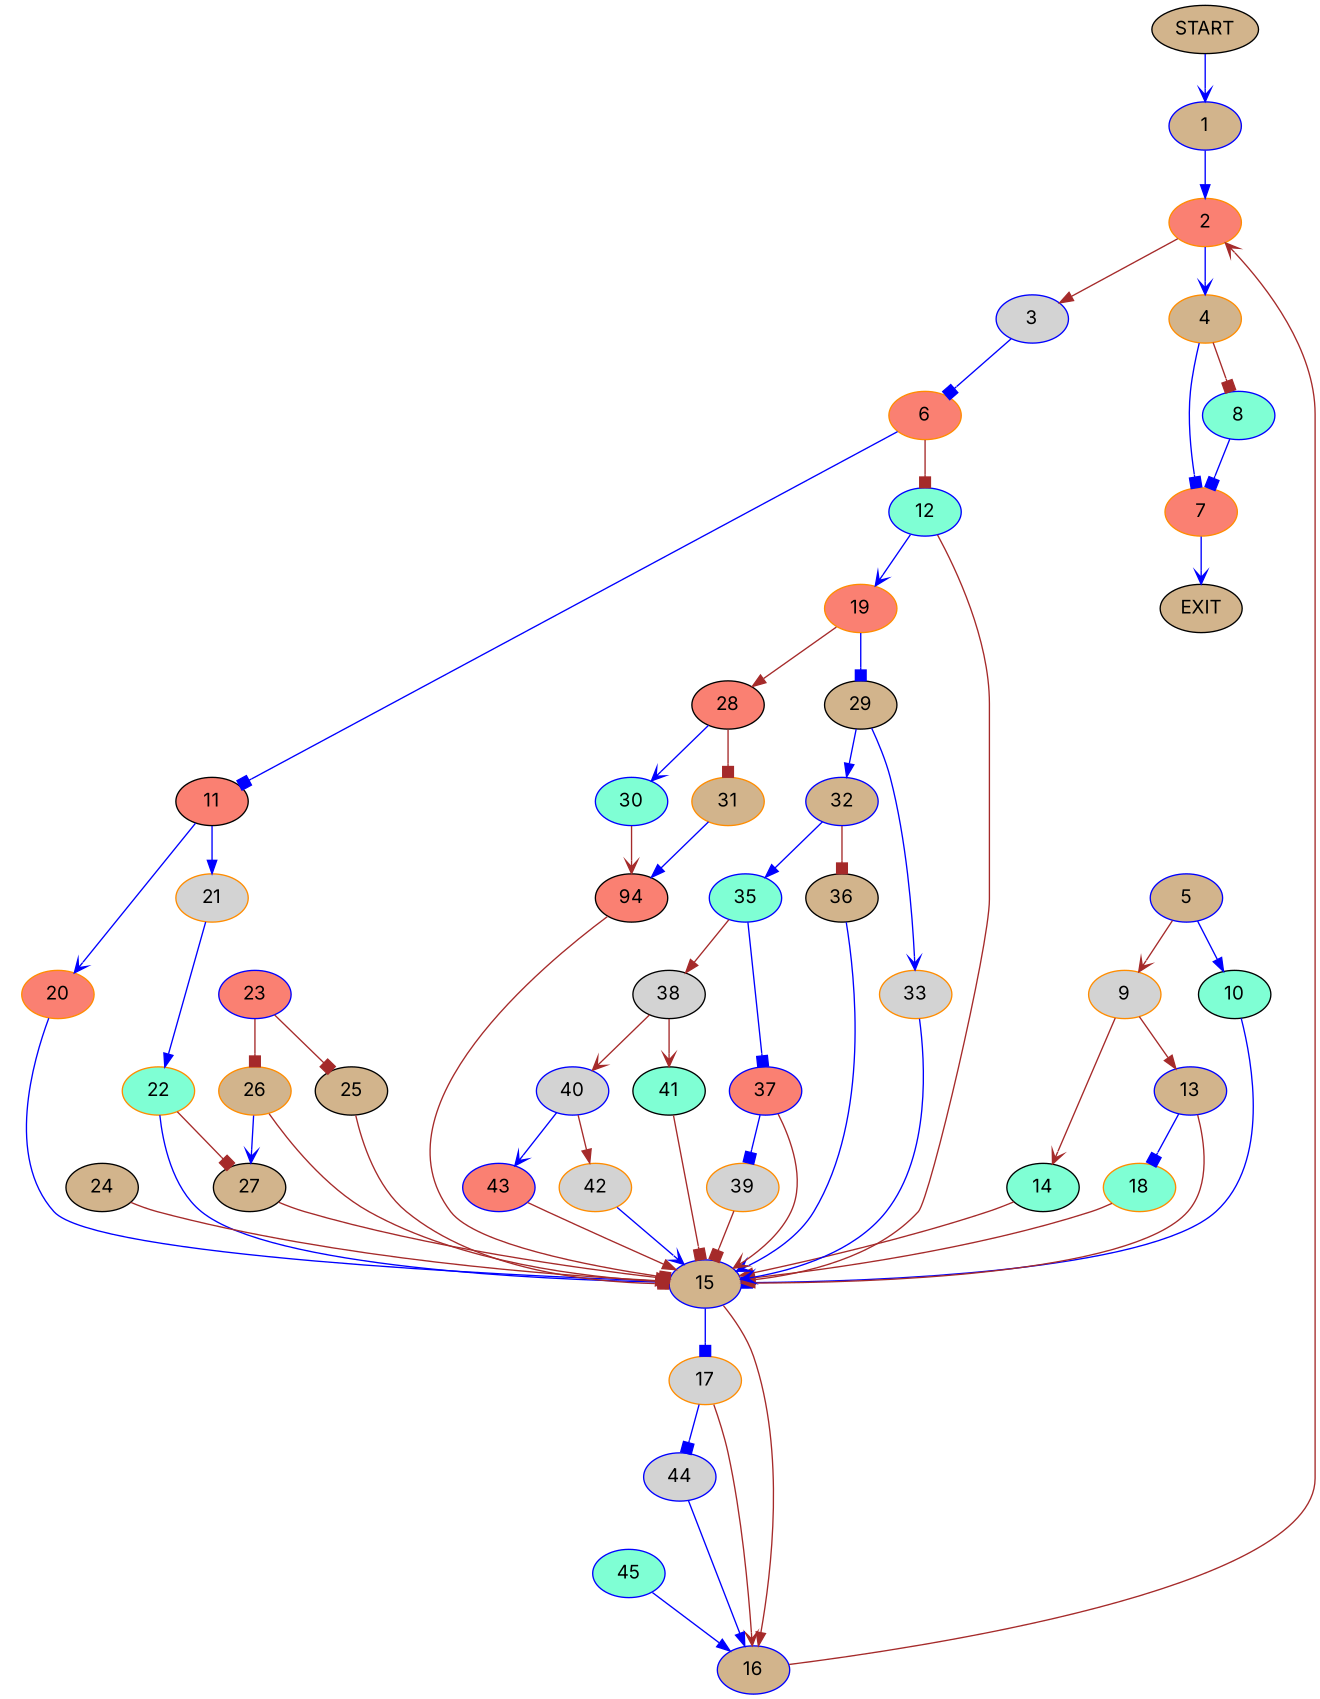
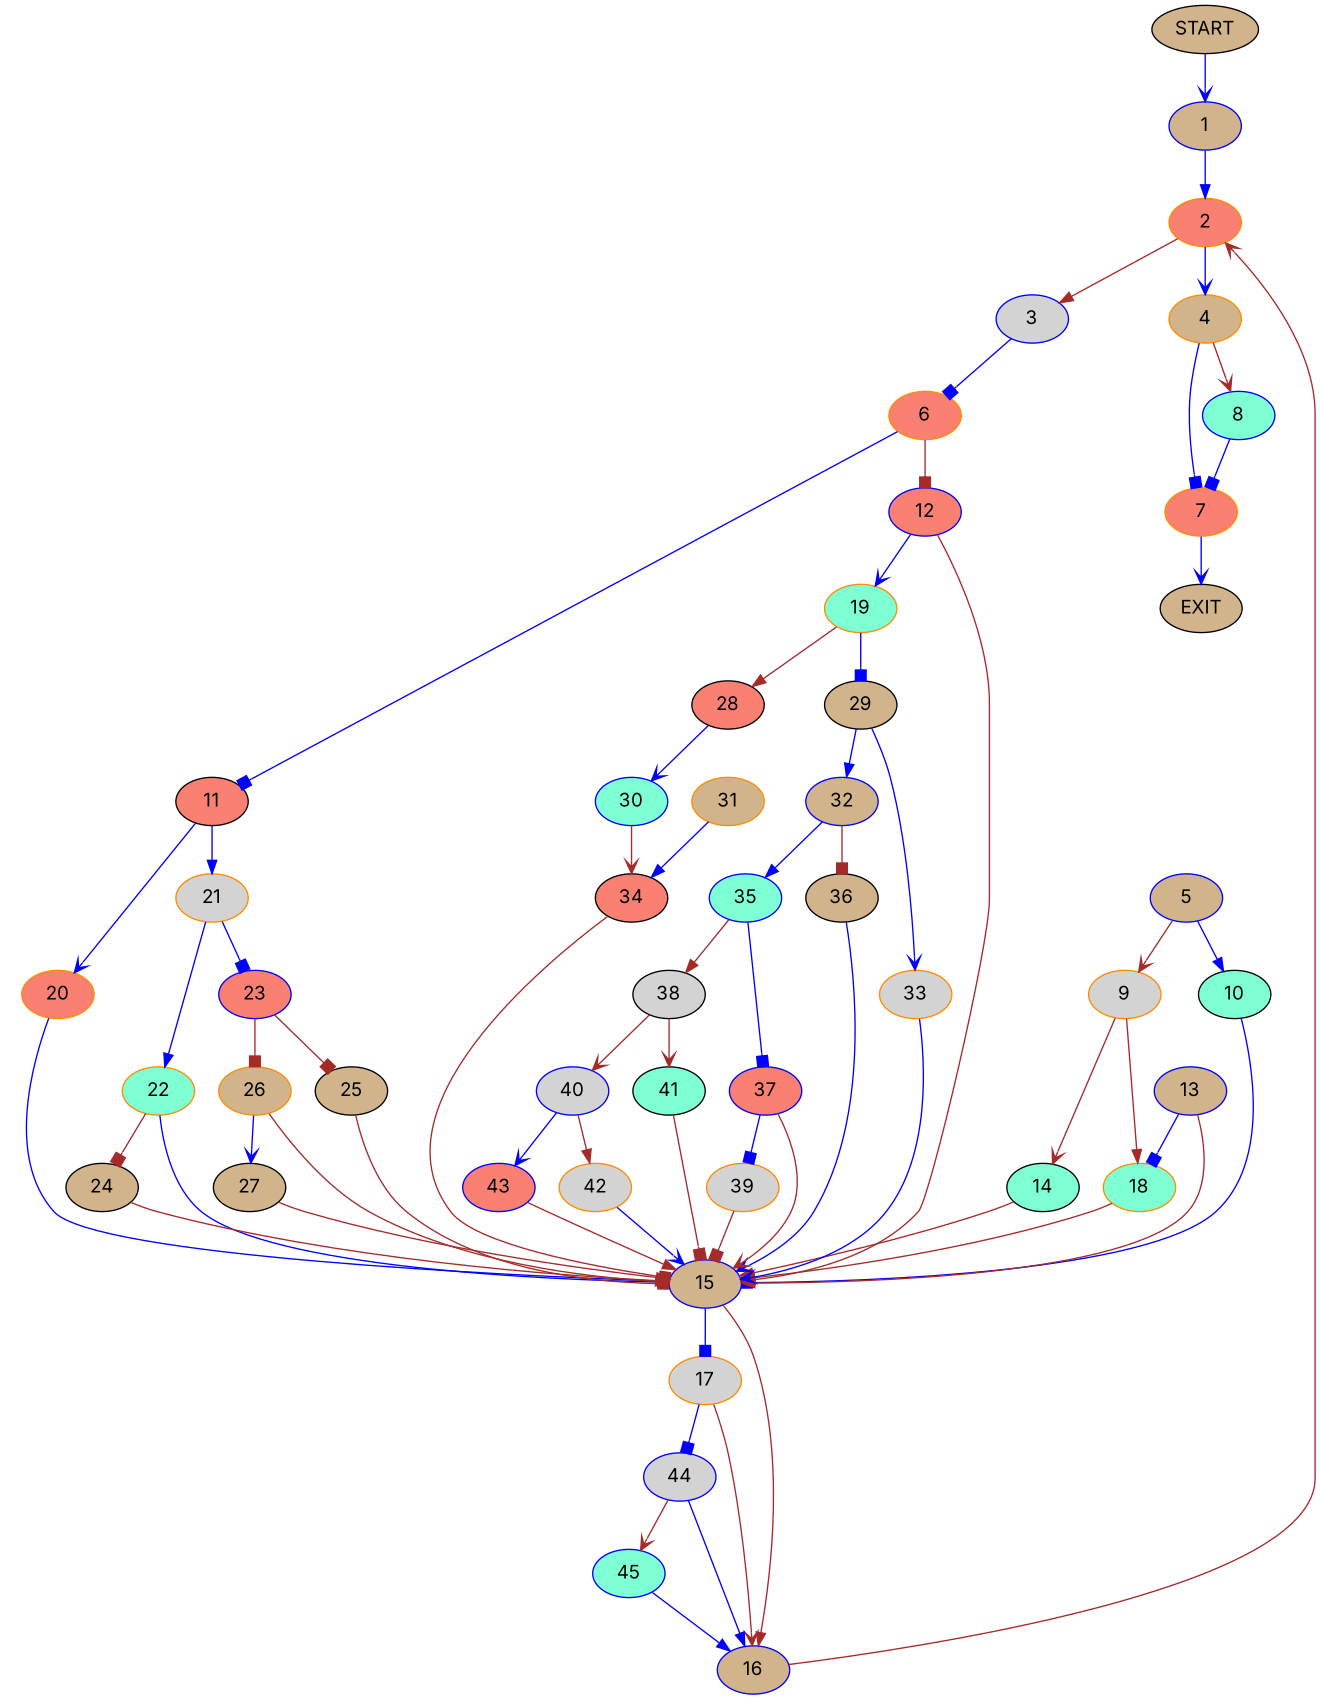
(1220, 361) -> (1220, 361)
(925, 512) -> (925, 512)
(861, 608) -> (861, 608)
(728, 747) -> none
(632, 898) -> (632, 898)
none -> (231, 940)
(1154, 1037) -> (1132, 1084)
(199, 1134) -> (134, 1133)
none -> (658, 1519)
